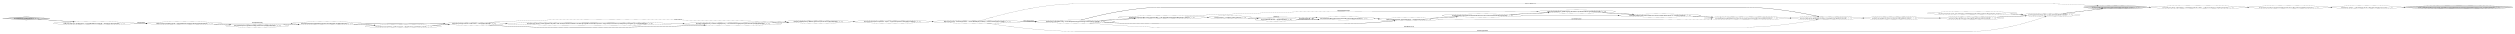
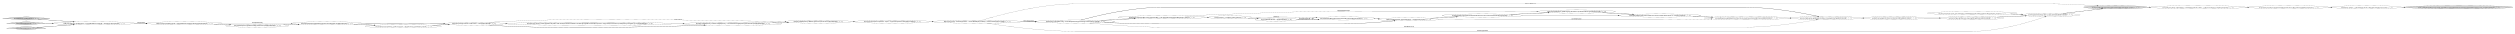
none -> (26, 23)
none -> (26, 28)
